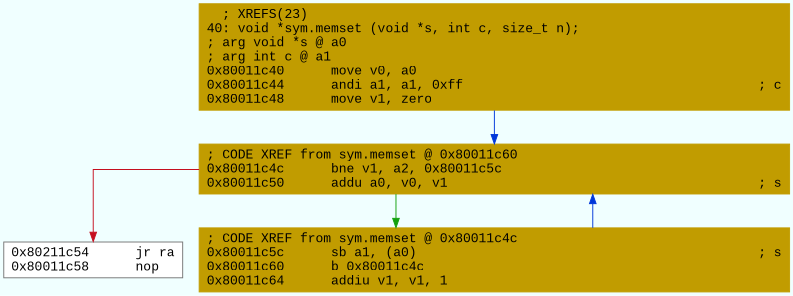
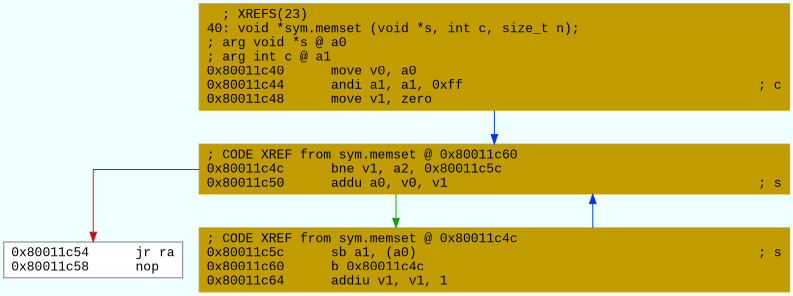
(93, 260) -> (93, 260)
